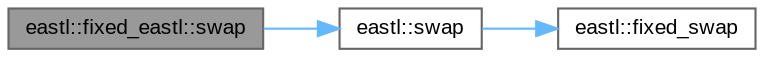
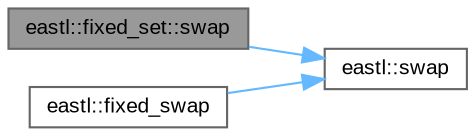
(136, 29) -> (128, 29)
(509, 29) -> (265, 88)
